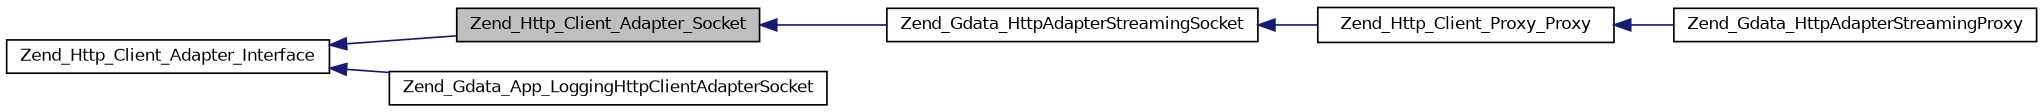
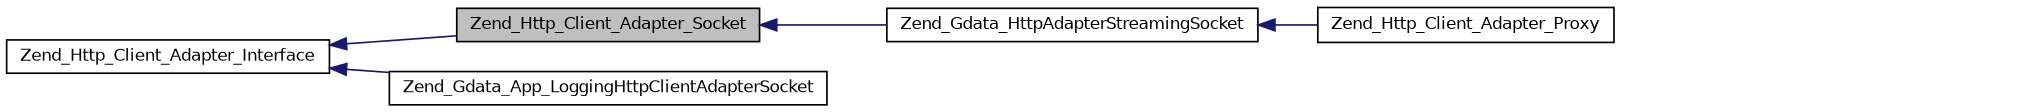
(1466, 25) -> (1466, 25)
(1855, 25) -> none
